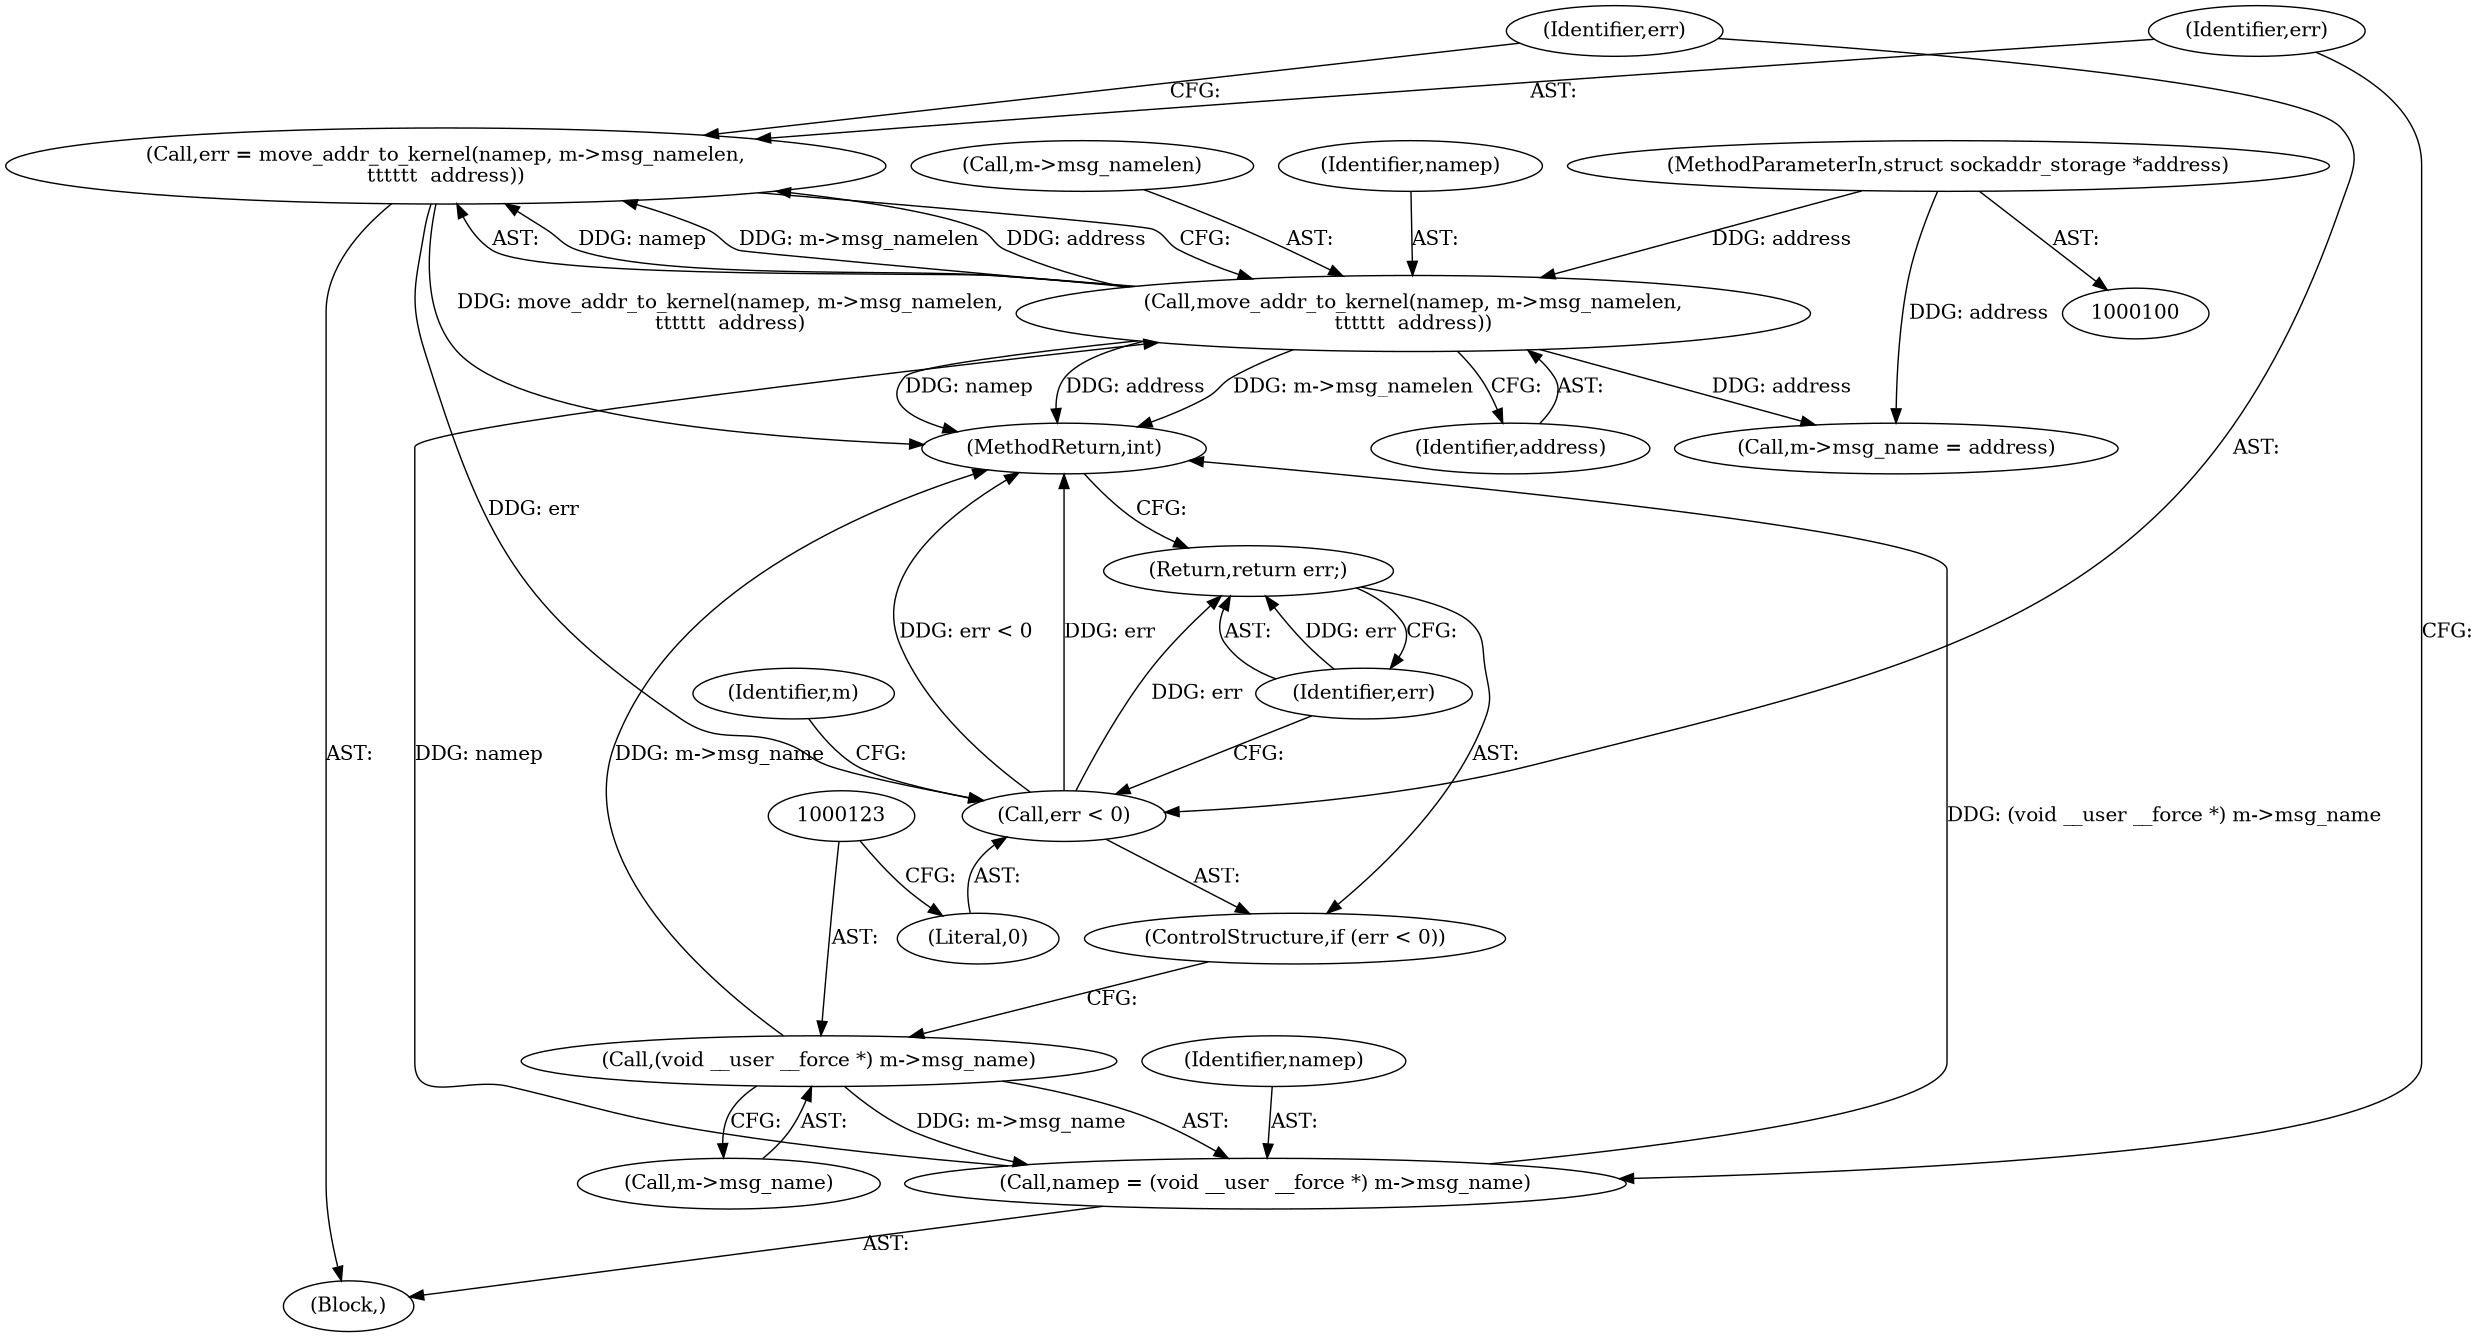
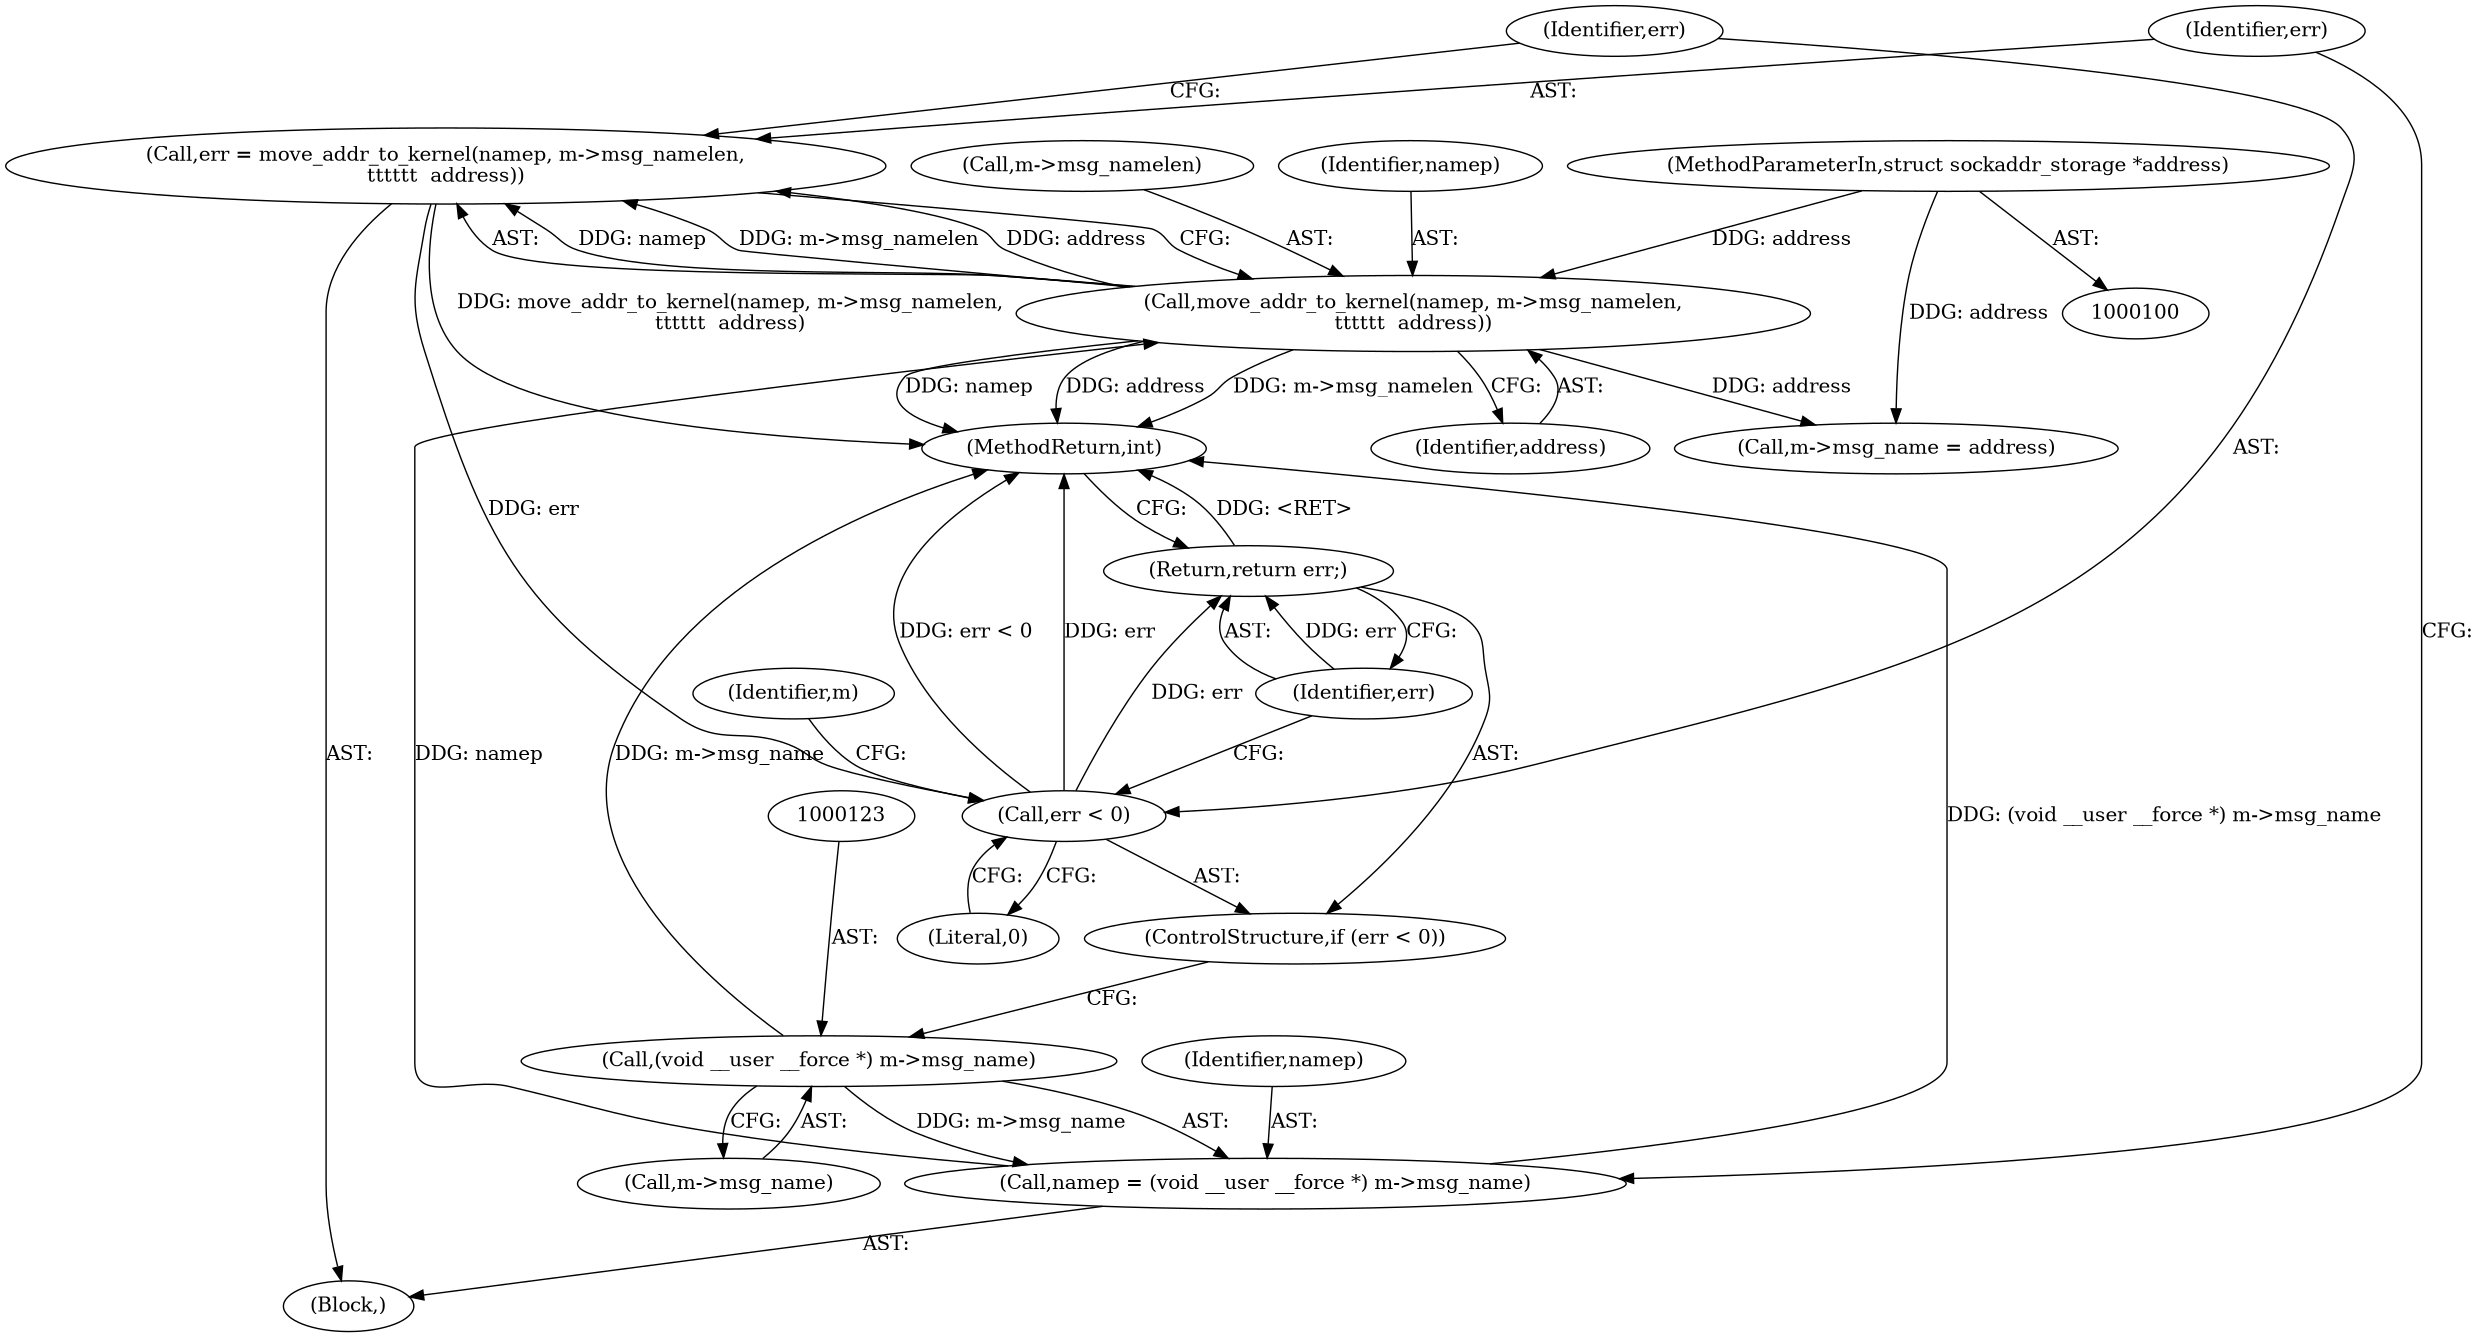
none -> (1199, 503)
(893, 877) -> (1041, 876)
(1001, 877) -> (1001, 877)
